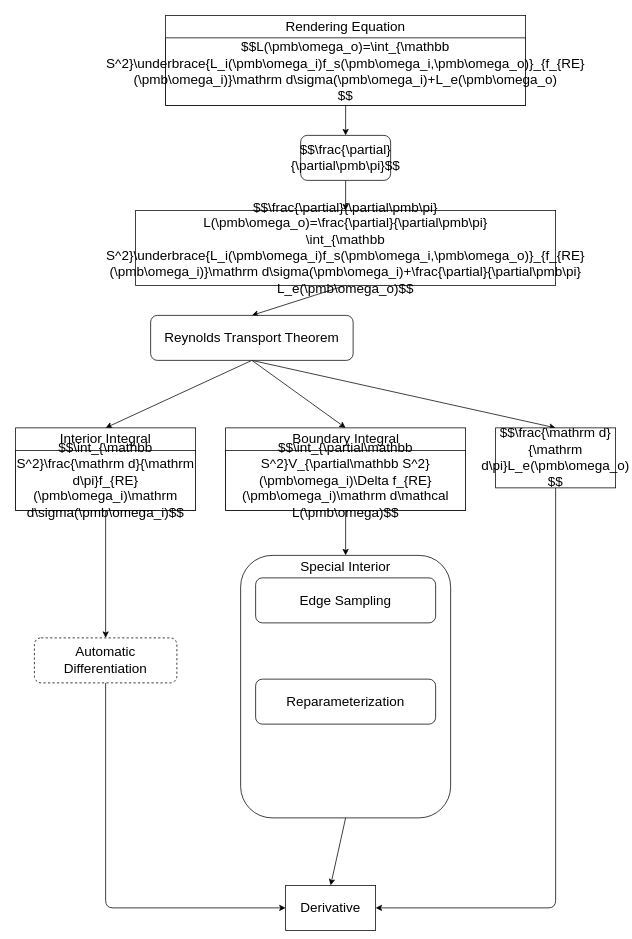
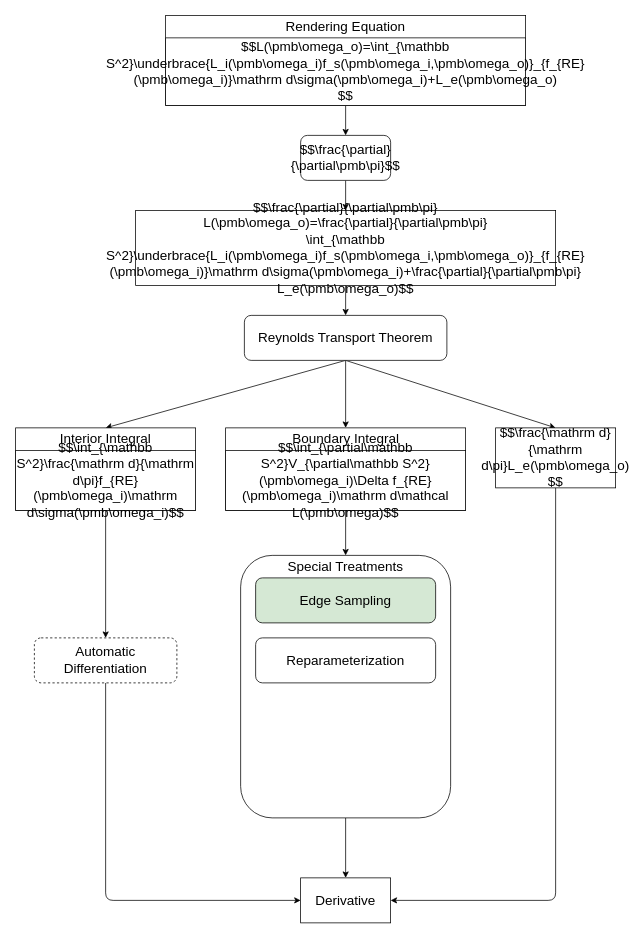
(252, 338) -> (345, 338)
(345, 567) -> (345, 567)
(345, 600) -> (345, 600)
(345, 702) -> (345, 660)
(330, 908) -> (345, 900)
